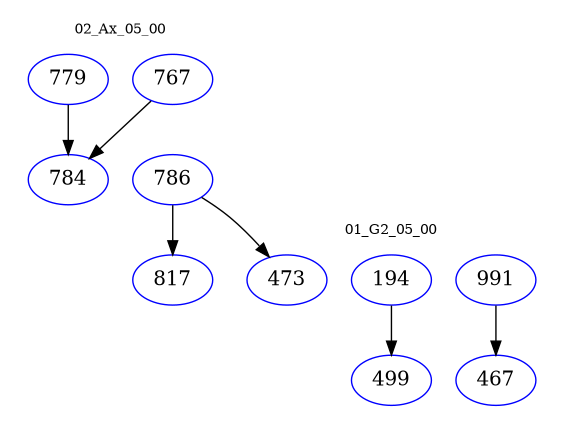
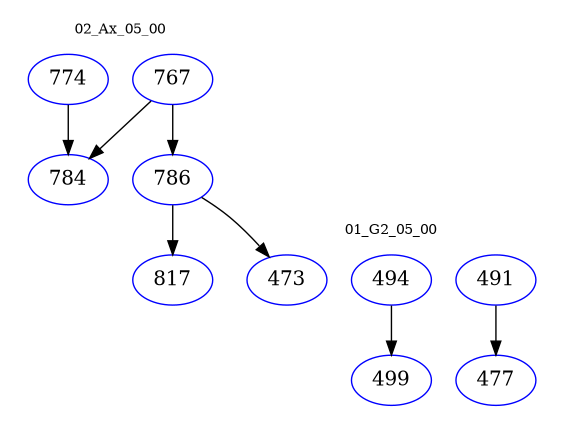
(68, 79) -> (68, 79)
none -> (173, 123)
(391, 280) -> (391, 280)
(496, 280) -> (496, 280)
(496, 380) -> (496, 380)
